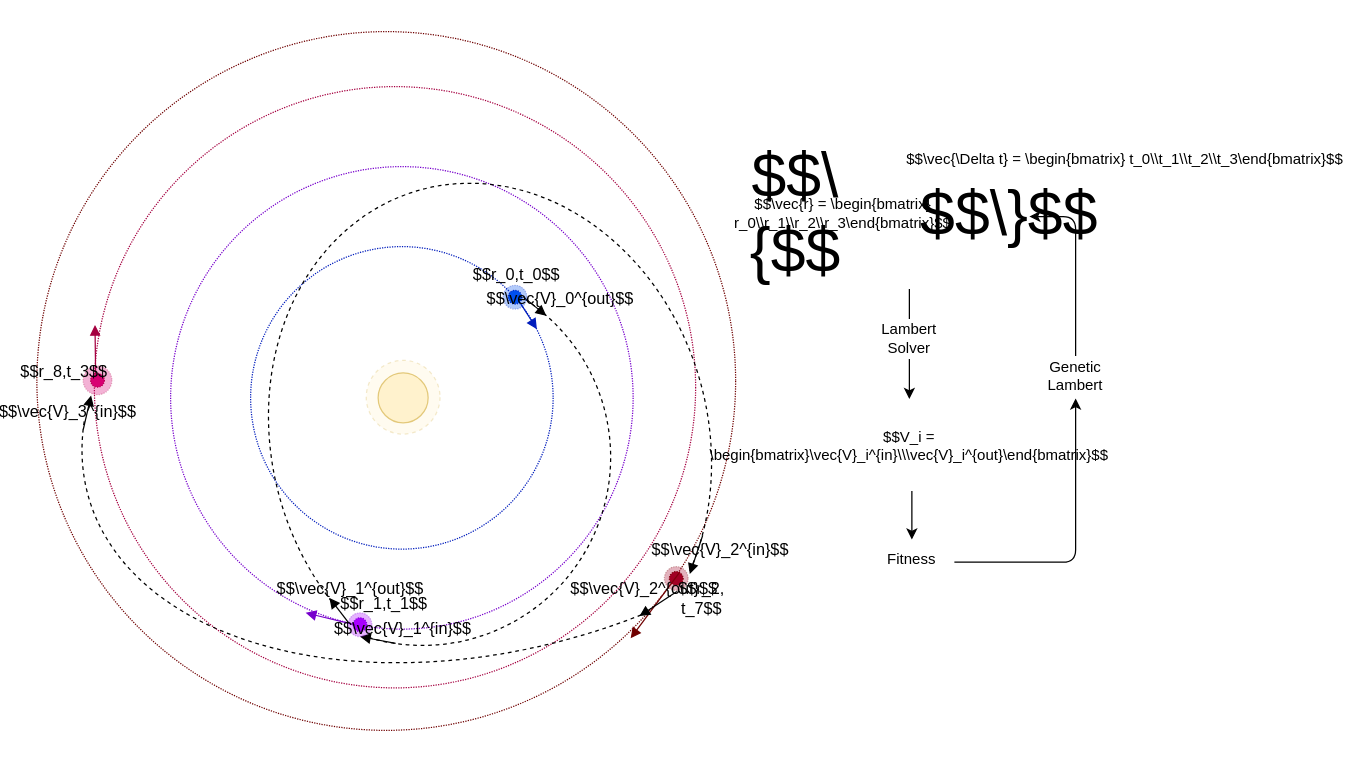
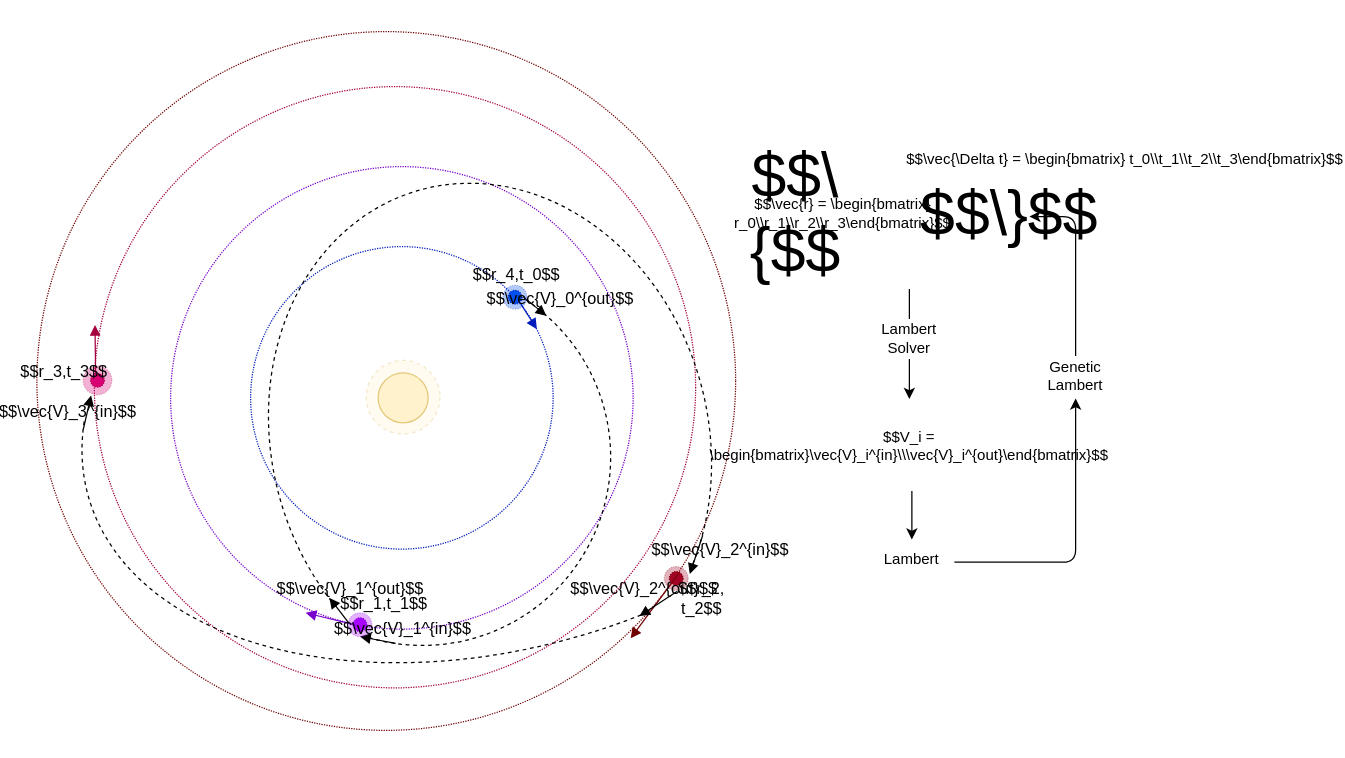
(517, 274) -> (517, 274)
(64, 371) -> (64, 371)
(912, 559) -> (912, 559)
(702, 598) -> (702, 598)
